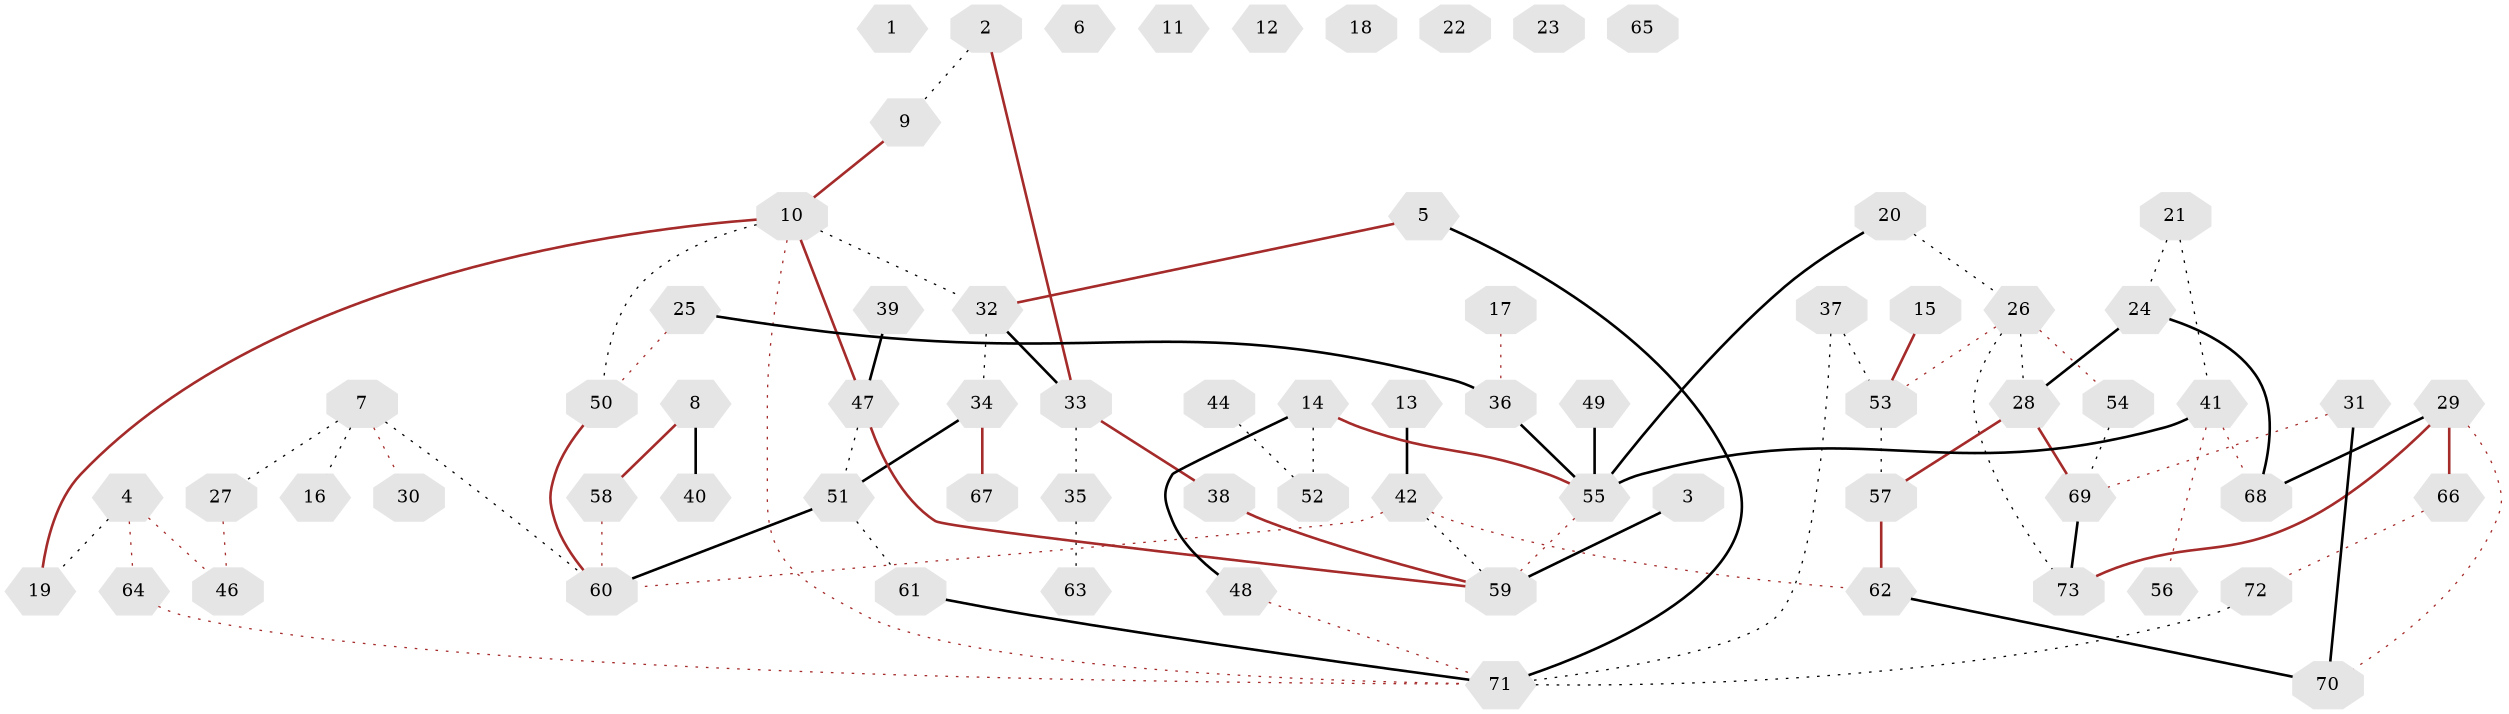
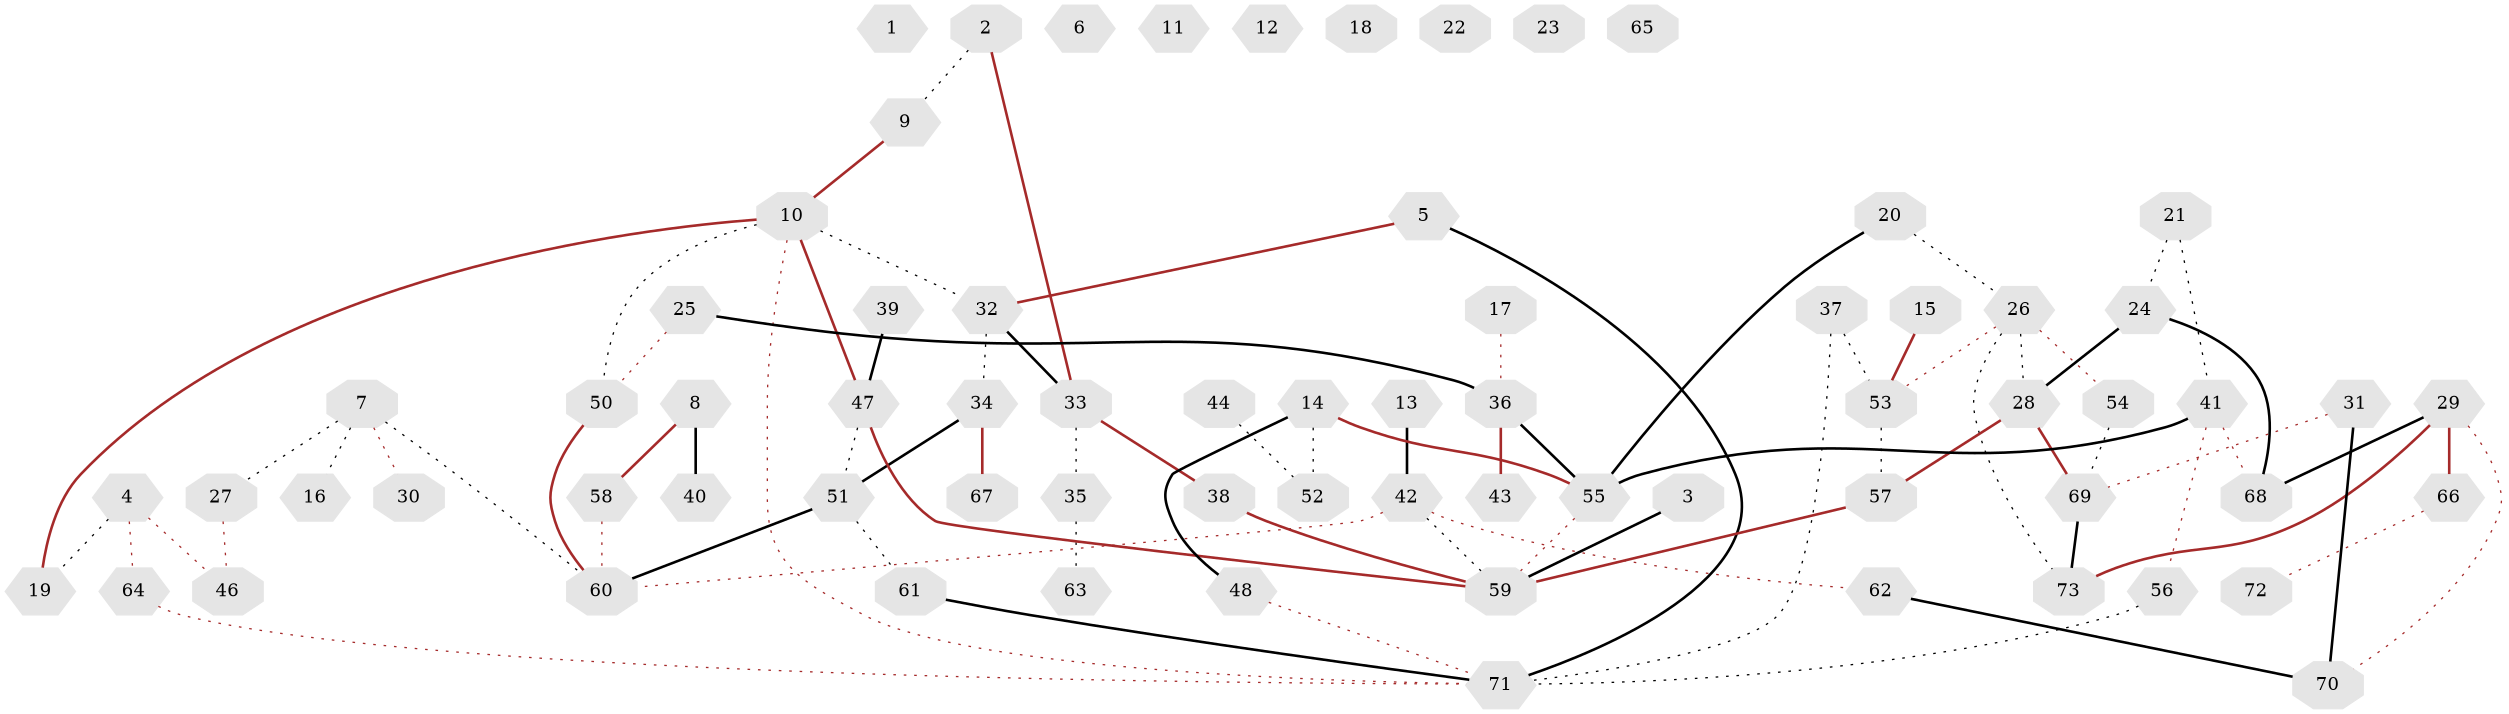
(1595, 404) -> none
none -> (1501, 498)
(1881, 545) -> (1691, 545)
(1886, 670) -> (1840, 666)
